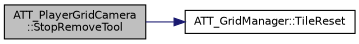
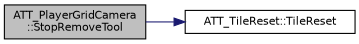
(270, 22) -> (270, 22)
